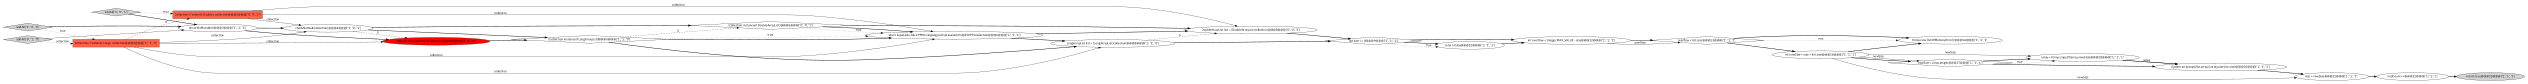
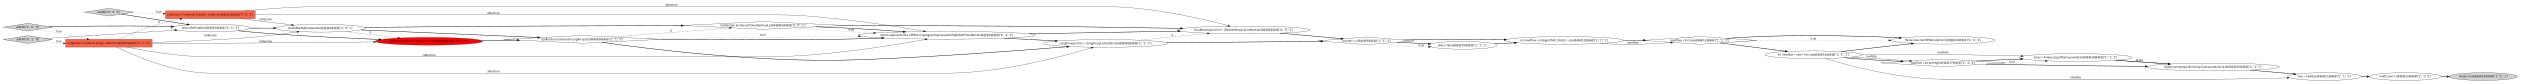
(63, 41) -> (59, 41)
